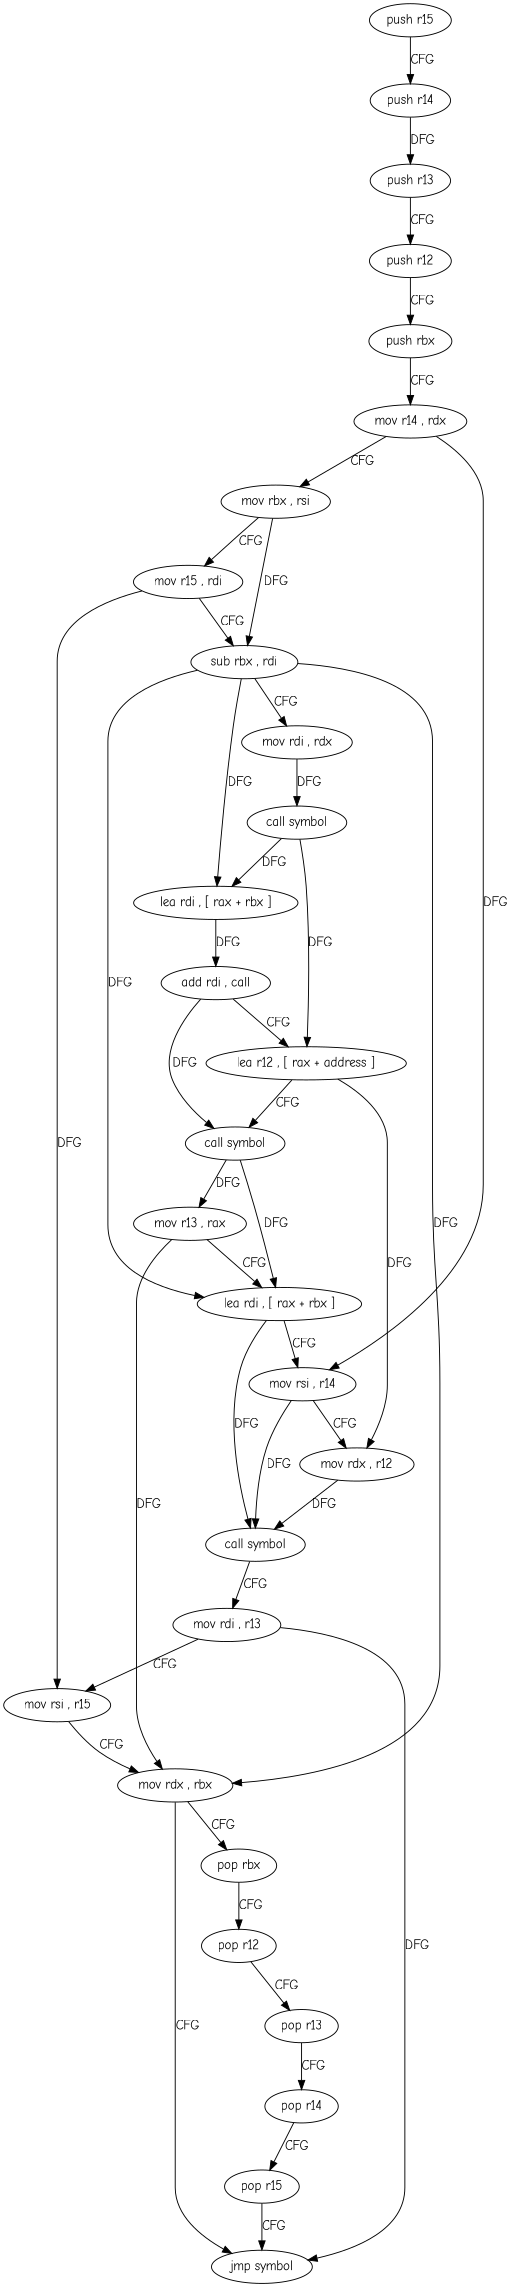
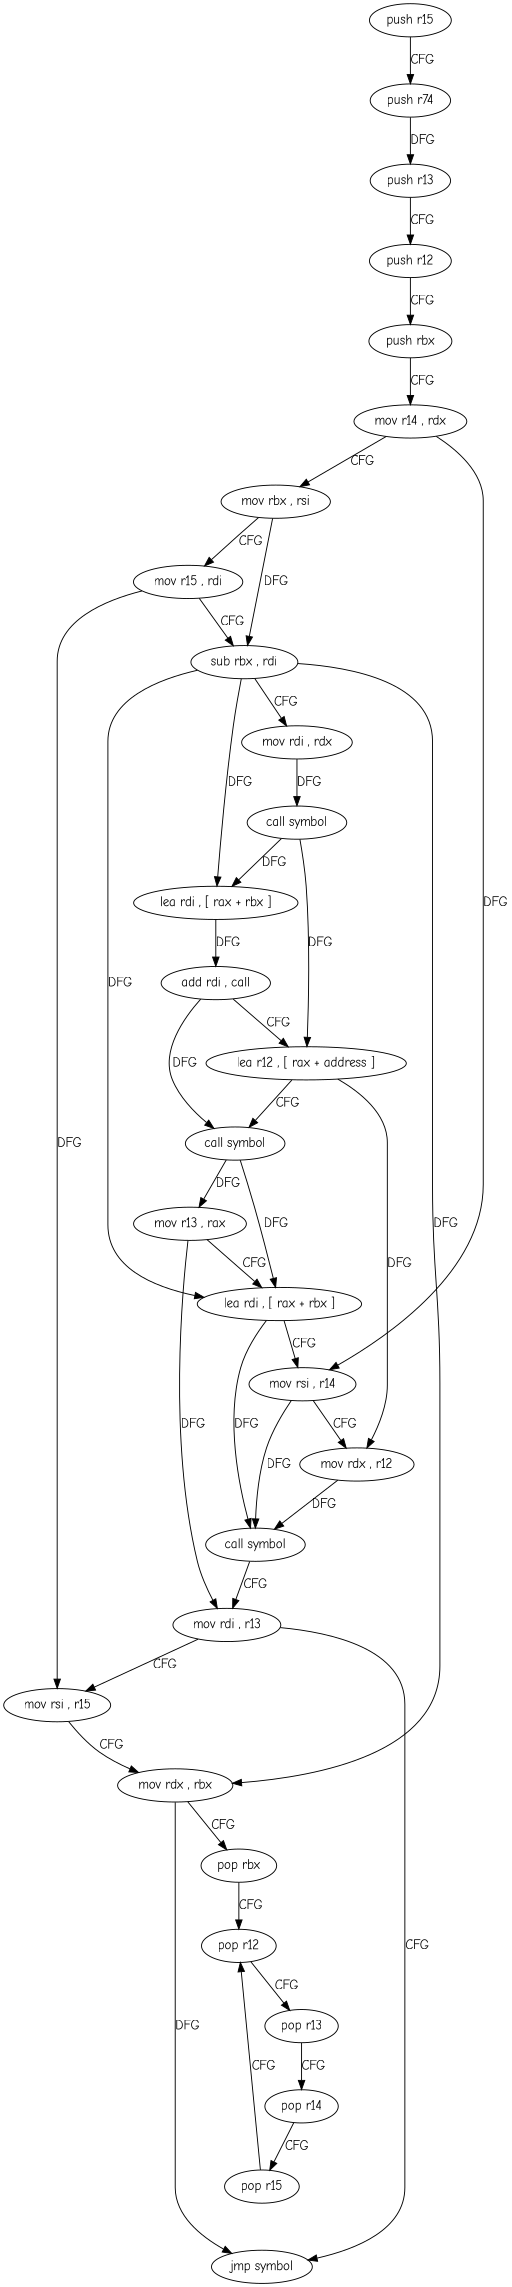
(410, 101) -> (410, 101)
(136, 1497) -> (180, 1422)
(417, 1946) -> (417, 1946)
(188, 2026) -> (188, 2026)
(262, 2222) -> (251, 2071)
